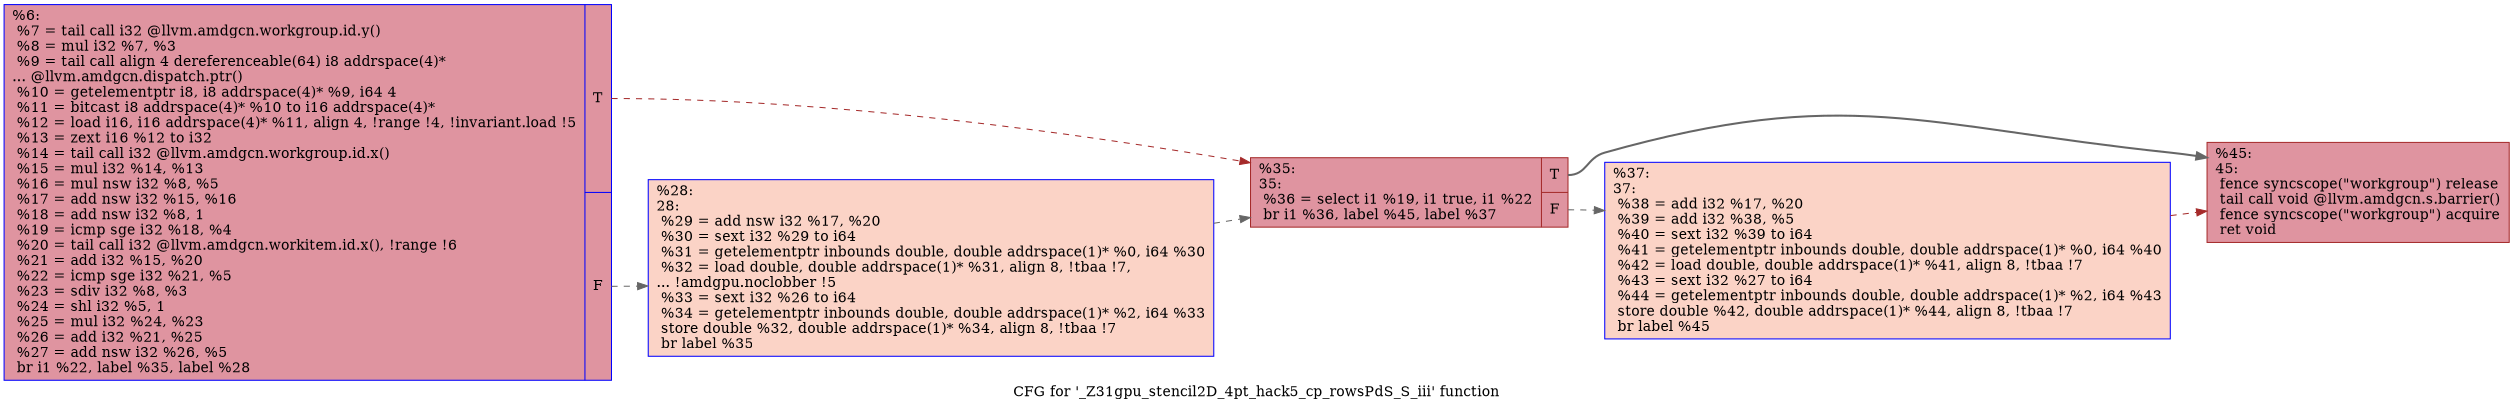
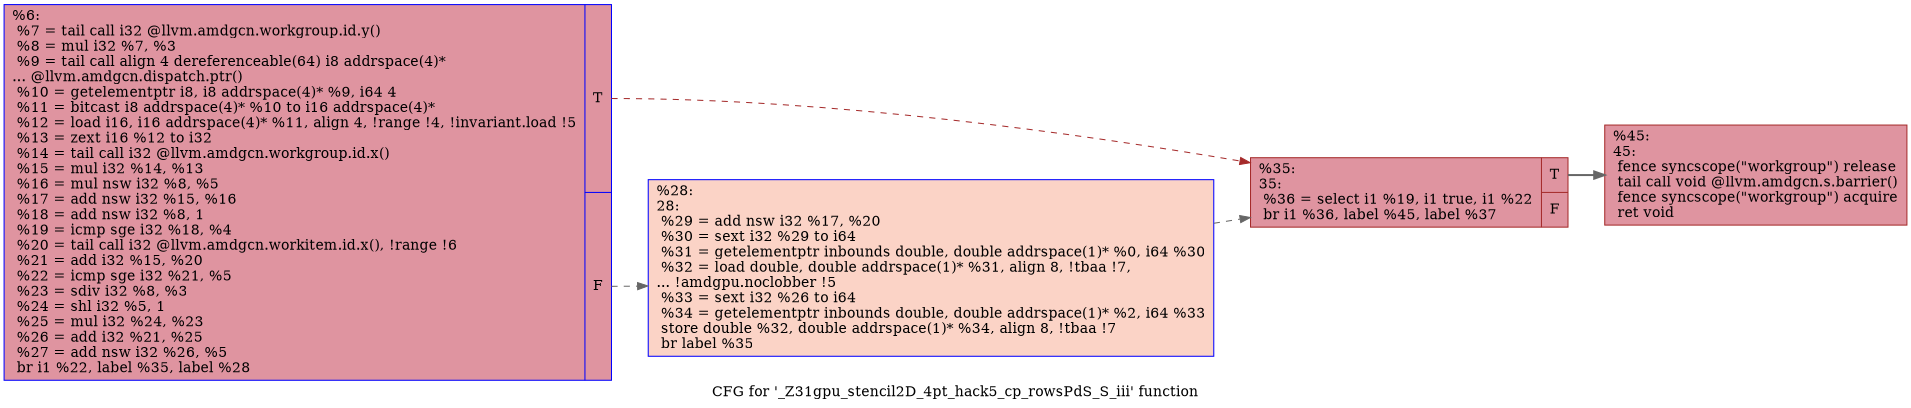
(1888, 251) -> none
